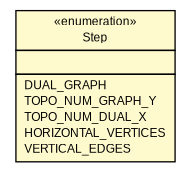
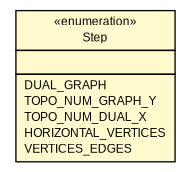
(78, 149) -> (78, 149)
